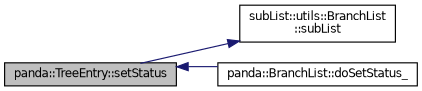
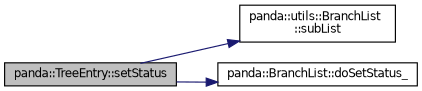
(318, 24) -> (318, 24)
(203, 67) -> (191, 82)
